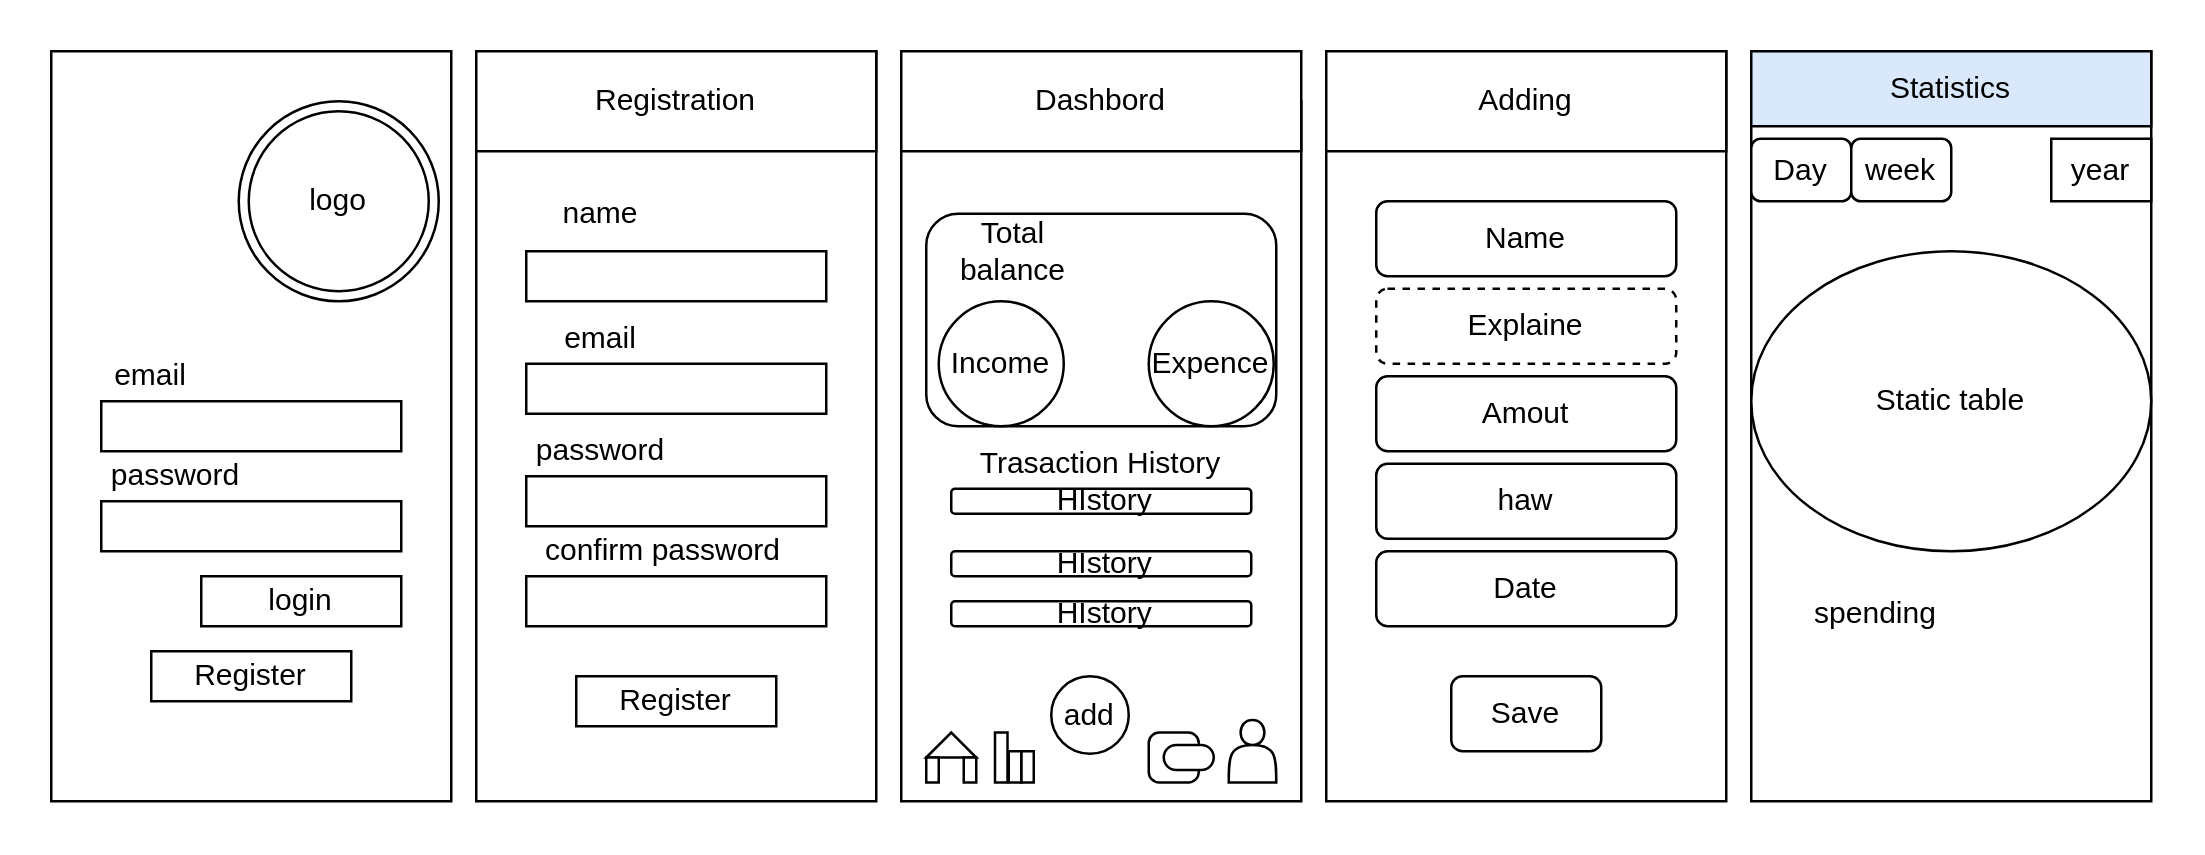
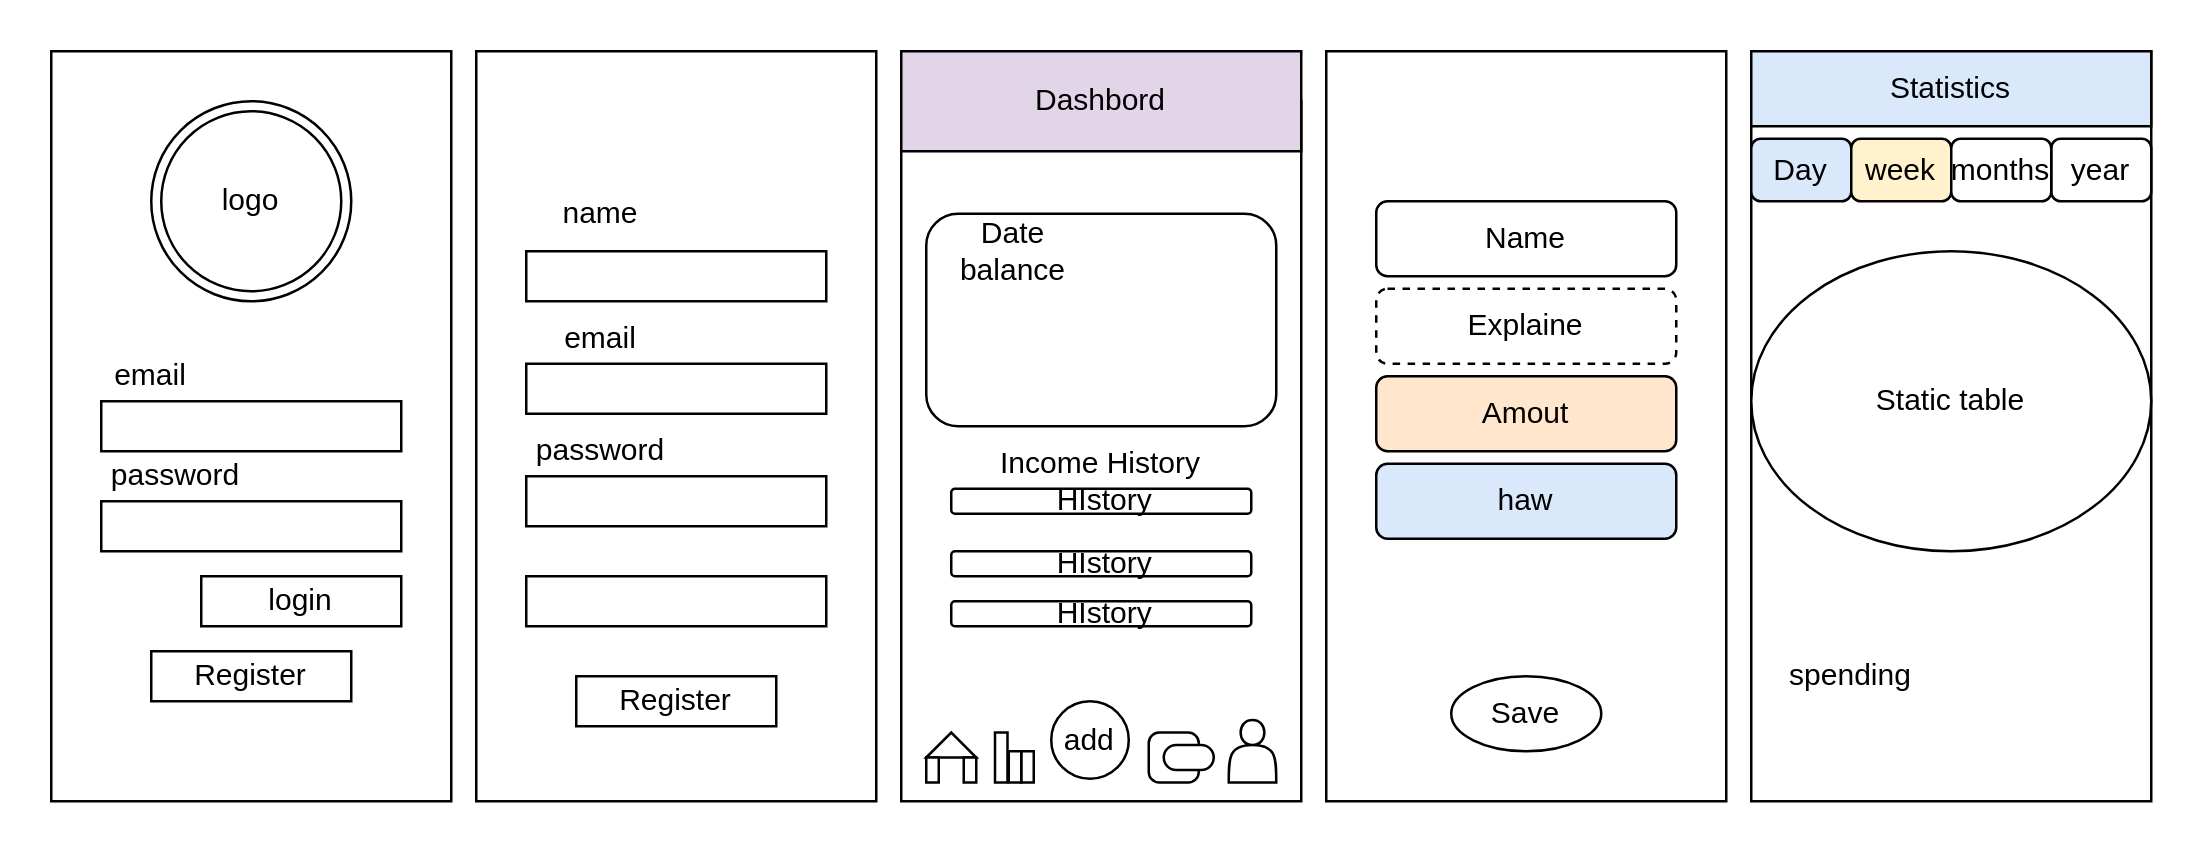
(676, 101) -> none
(1101, 101) -> (1101, 101)
(1526, 101) -> none
(1801, 170) -> (1801, 170)
(1901, 170) -> (1901, 170)
none -> (2001, 170)
(2101, 170) -> (2101, 170)
(339, 201) -> (251, 201)
(1014, 251) -> (1014, 251)
(1001, 364) -> none
(1211, 364) -> none
(1526, 414) -> (1526, 414)
(1101, 464) -> (1101, 464)
(1526, 501) -> (1526, 501)
(664, 551) -> none
(1526, 589) -> none
(1876, 614) -> (1851, 676)
(1526, 714) -> (1526, 714)
(1090, 715) -> (1090, 740)
